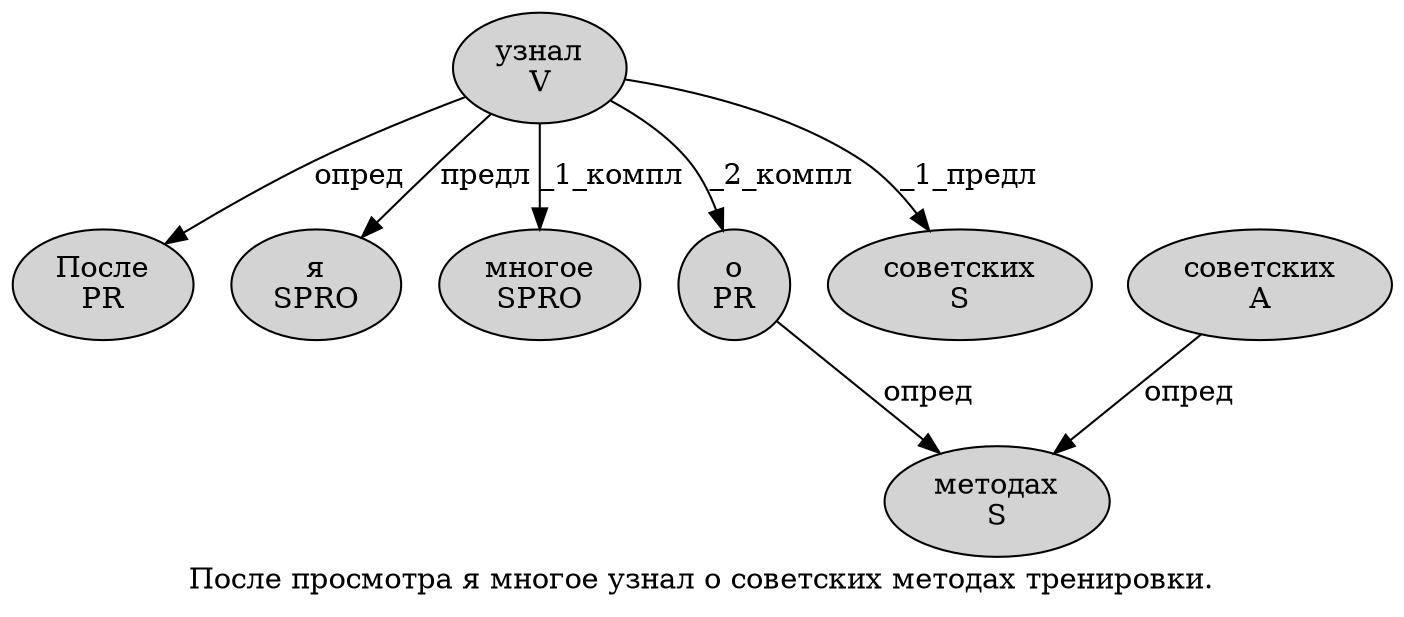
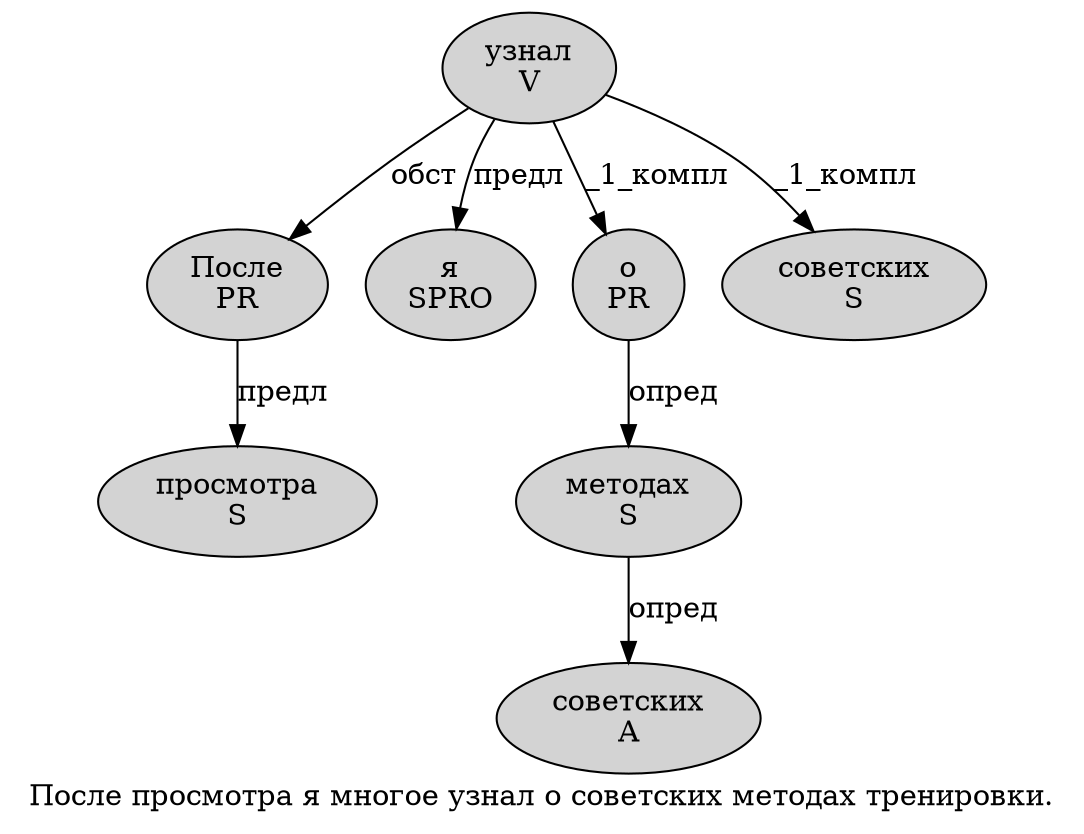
(359, 176) -> (424, 176)
(782, 176) -> (658, 176)
(969, 176) -> (846, 176)
(540, 285) -> none
(1136, 387) -> (629, 599)
none -> (238, 502)
